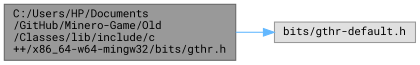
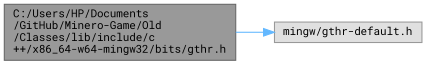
(345, 32) -> (348, 32)
